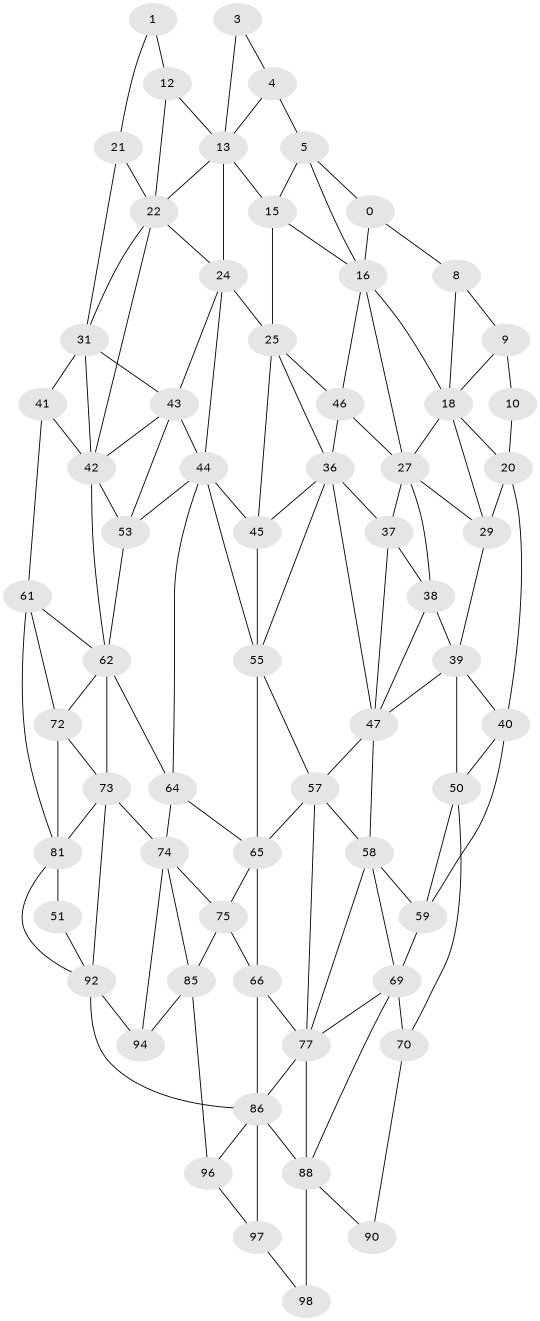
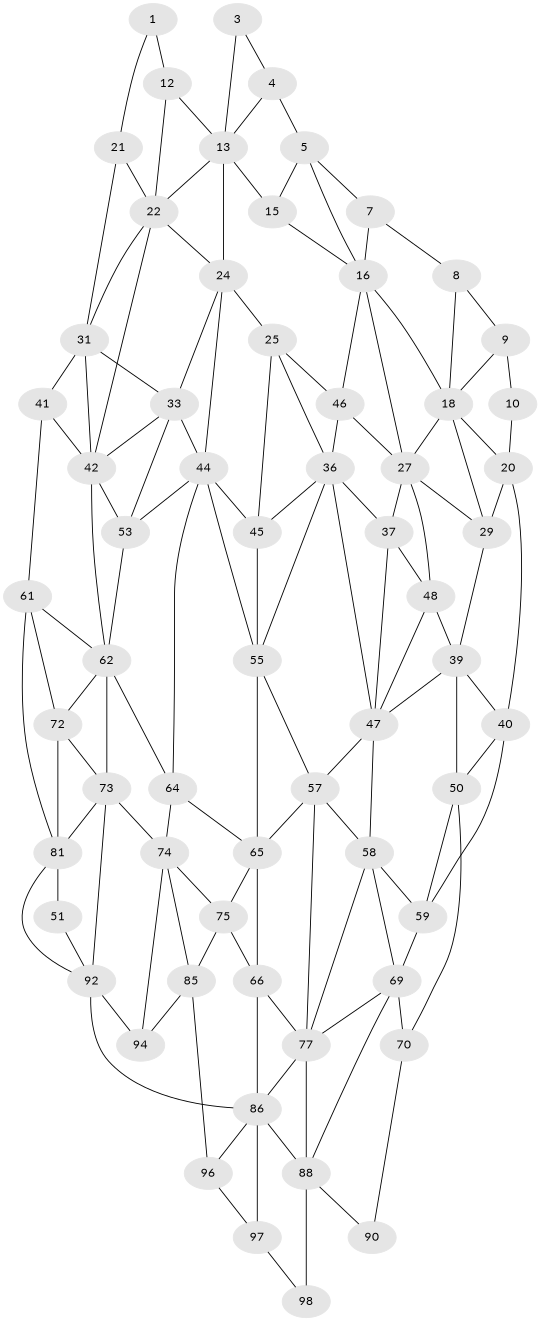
(370, 212) -> (370, 212)
(272, 276) -> none
(174, 404) -> (174, 404)
(431, 596) -> (431, 596)
